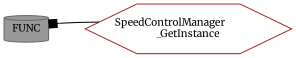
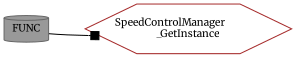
(79, 22) -> (69, 35)
